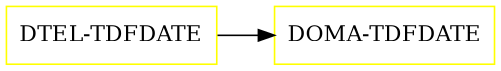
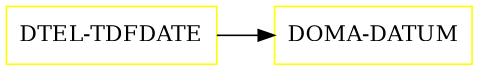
(385, 35) -> (373, 35)
